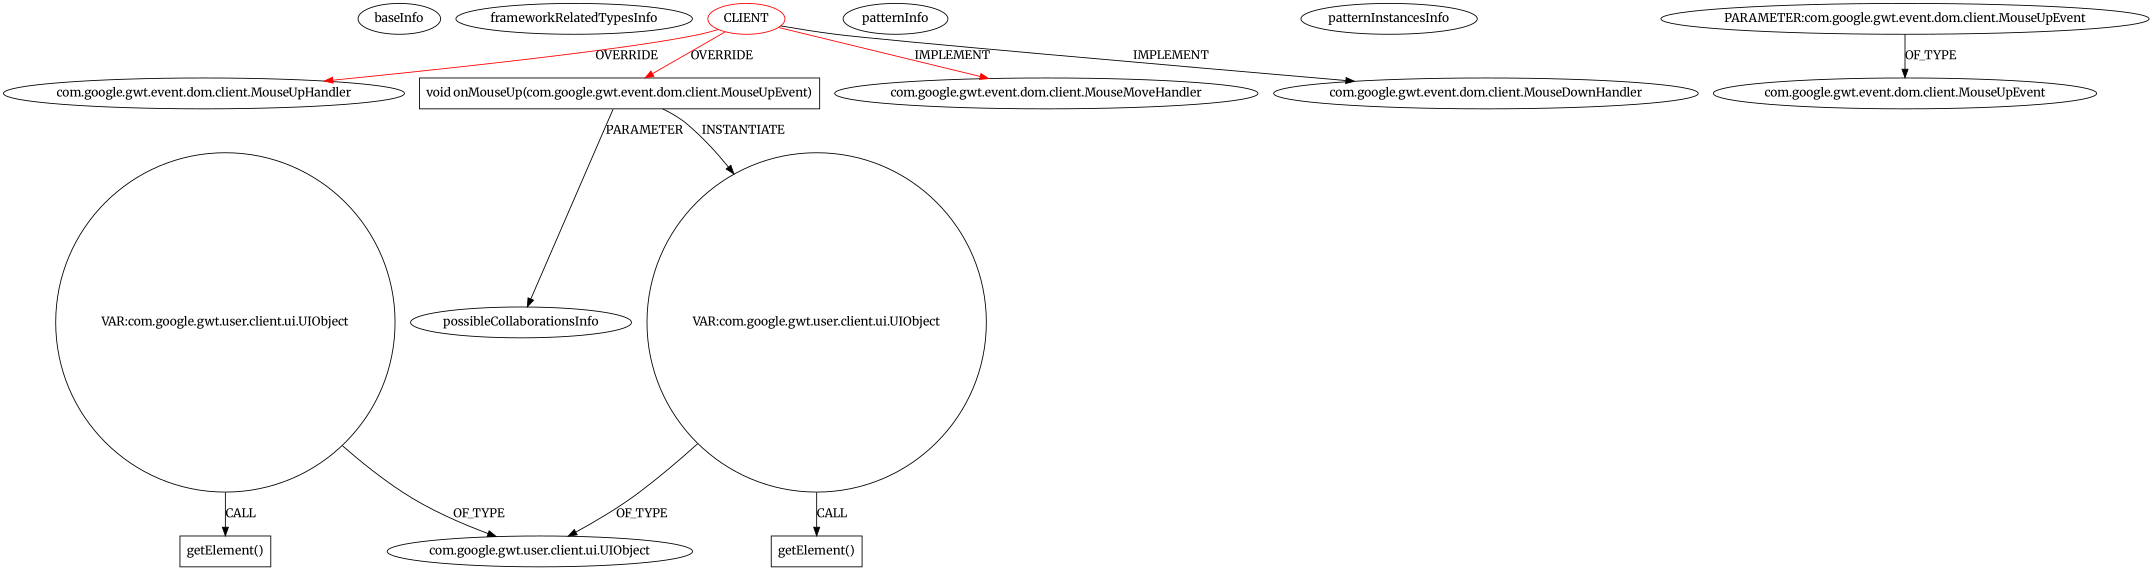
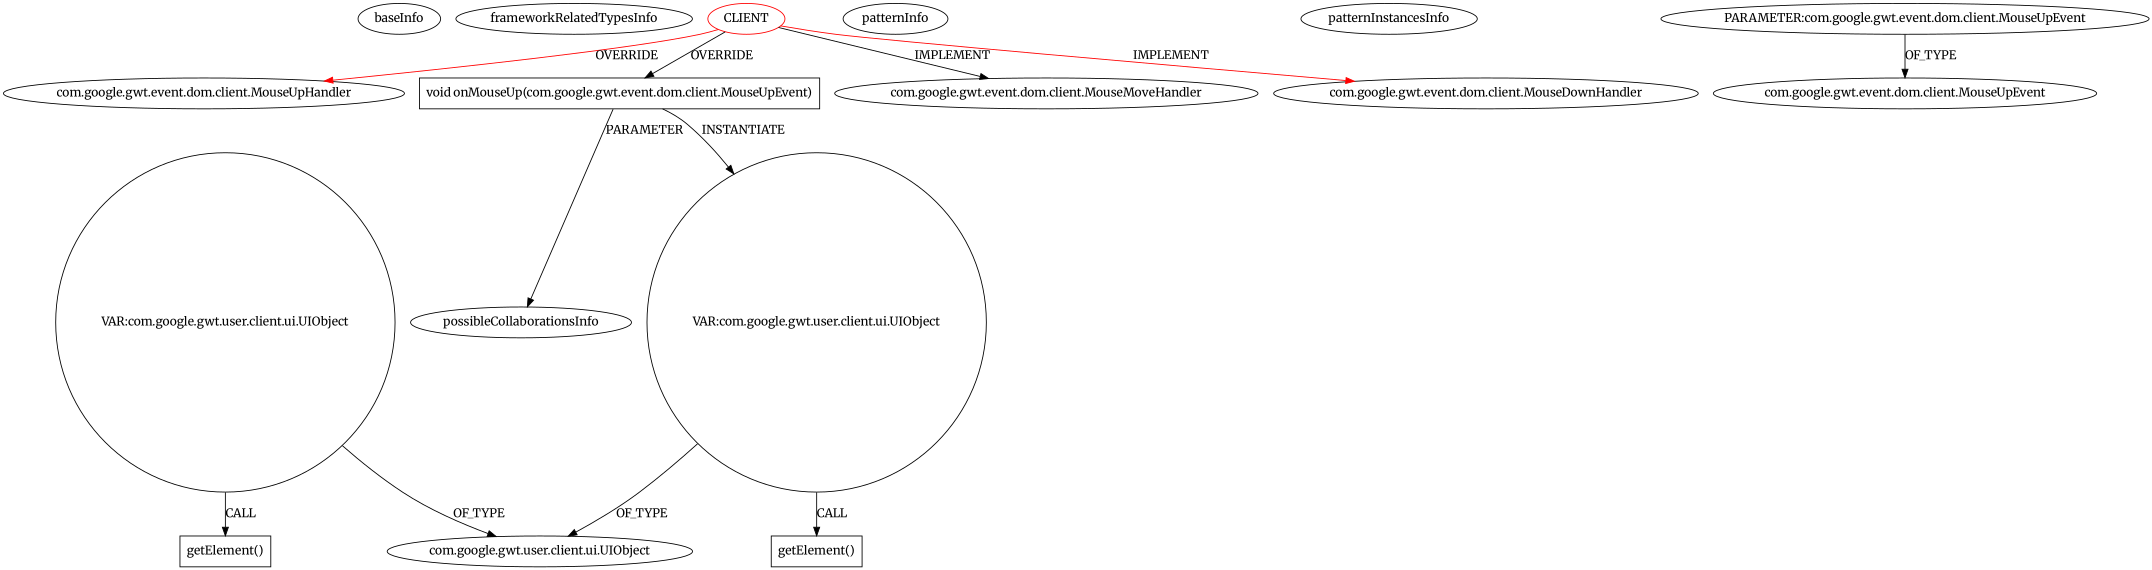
(879, 52) -> (879, 52)
(689, 53) -> (689, 53)
(1063, 56) -> (1063, 56)
